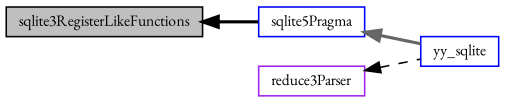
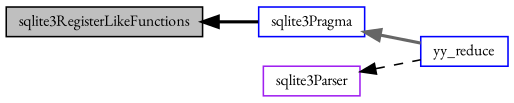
(312, 22) -> (312, 22)
(460, 51) -> (464, 51)
(312, 81) -> (312, 81)
